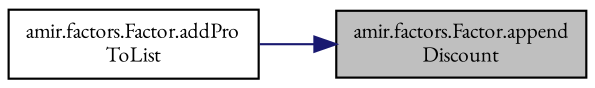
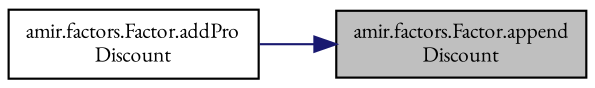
(134, 44) -> (134, 44)
